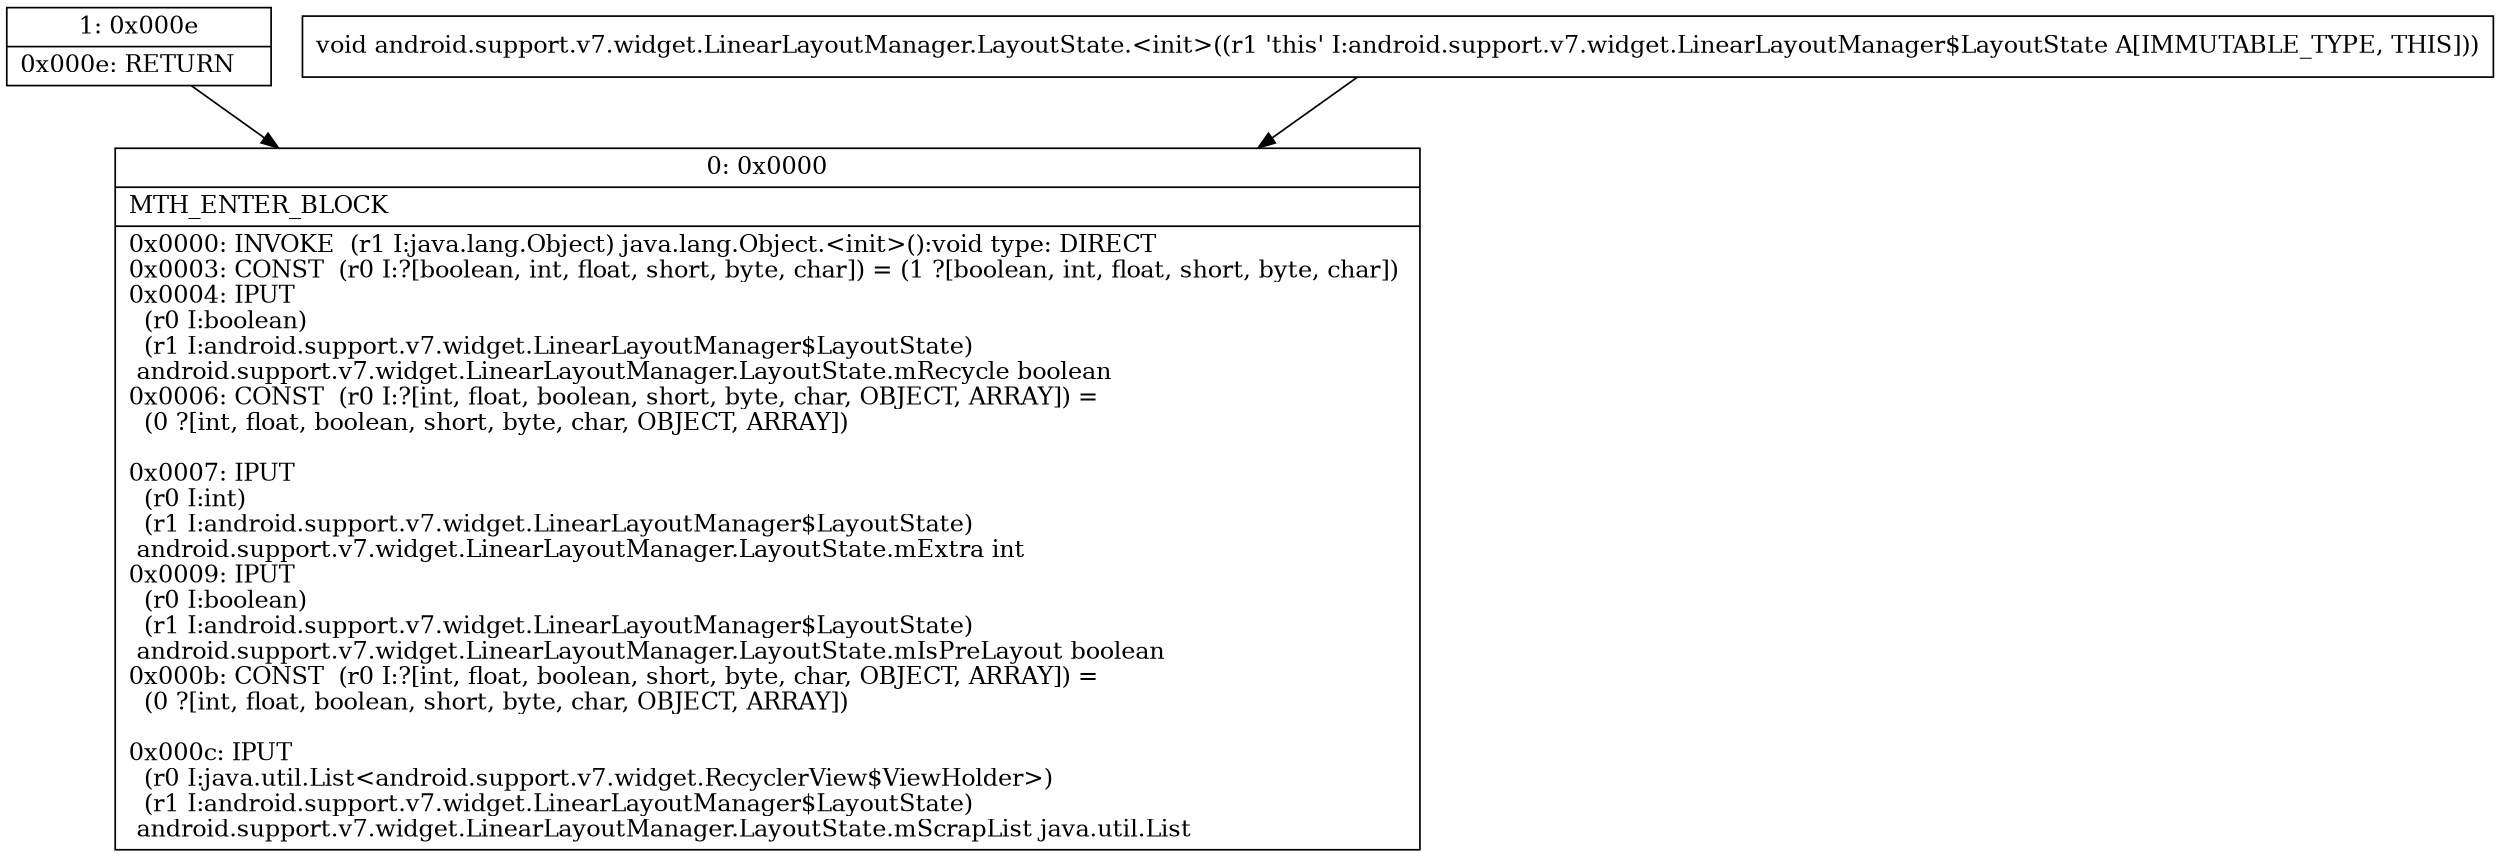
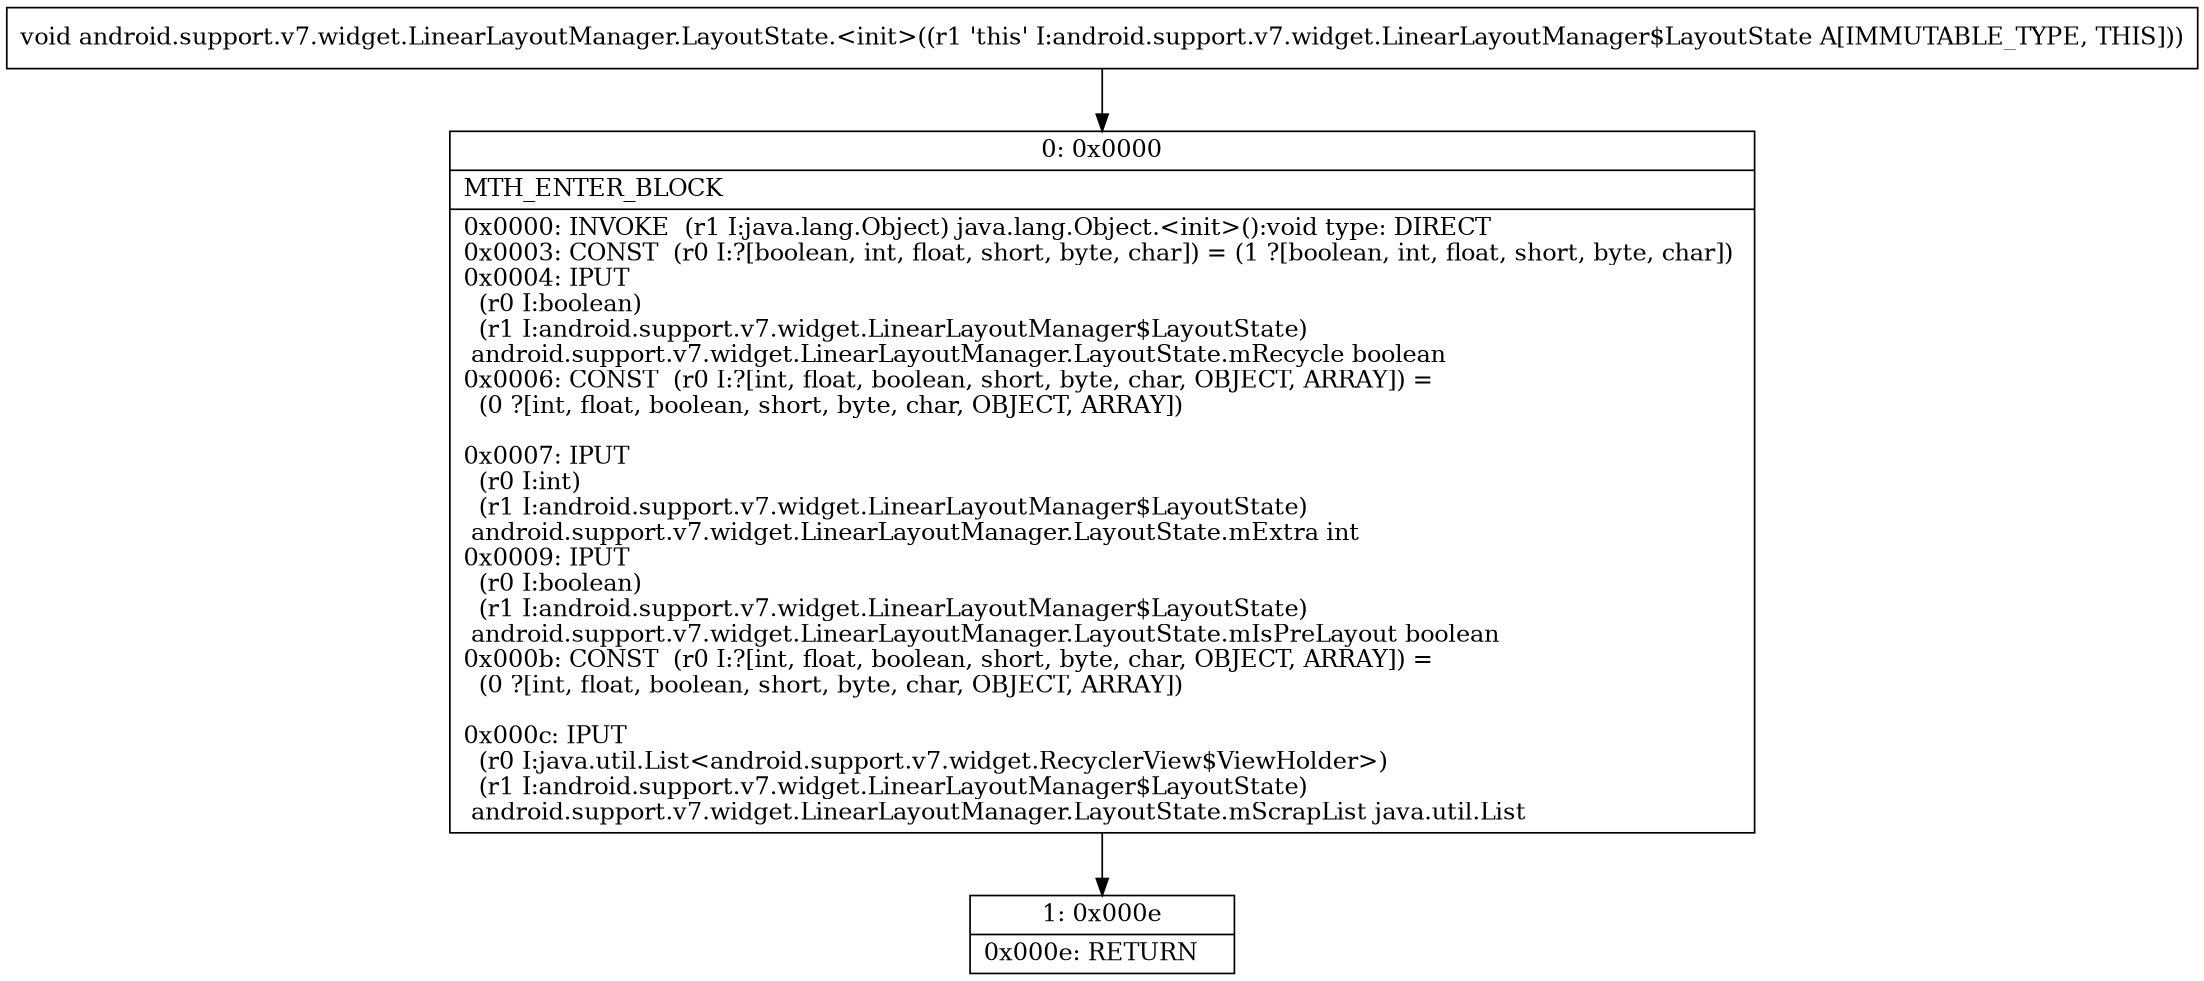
(228, 112) -> (1102, 856)
